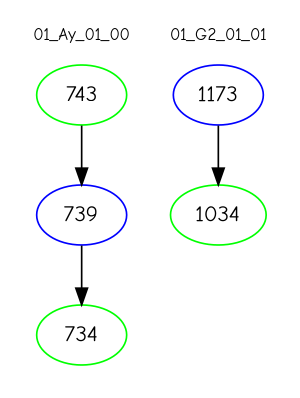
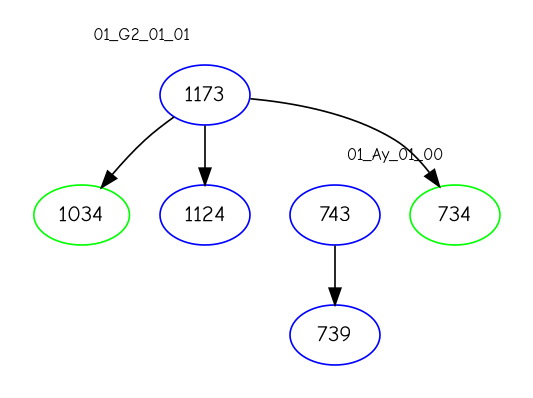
(82, 95) -> (335, 215)
none -> (205, 215)
(82, 267) -> (348, 118)
